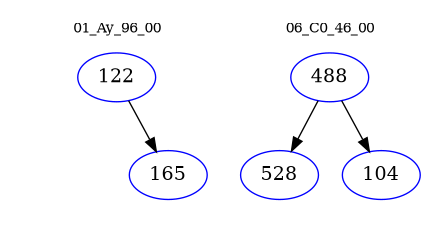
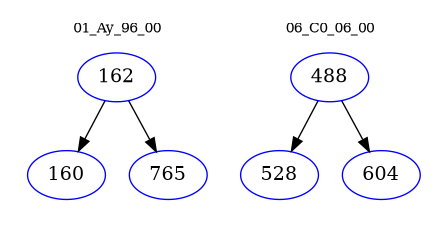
(330, 29) -> (330, 29)
(117, 77) -> (117, 77)
none -> (66, 175)
(168, 175) -> (168, 175)
(381, 175) -> (381, 175)
